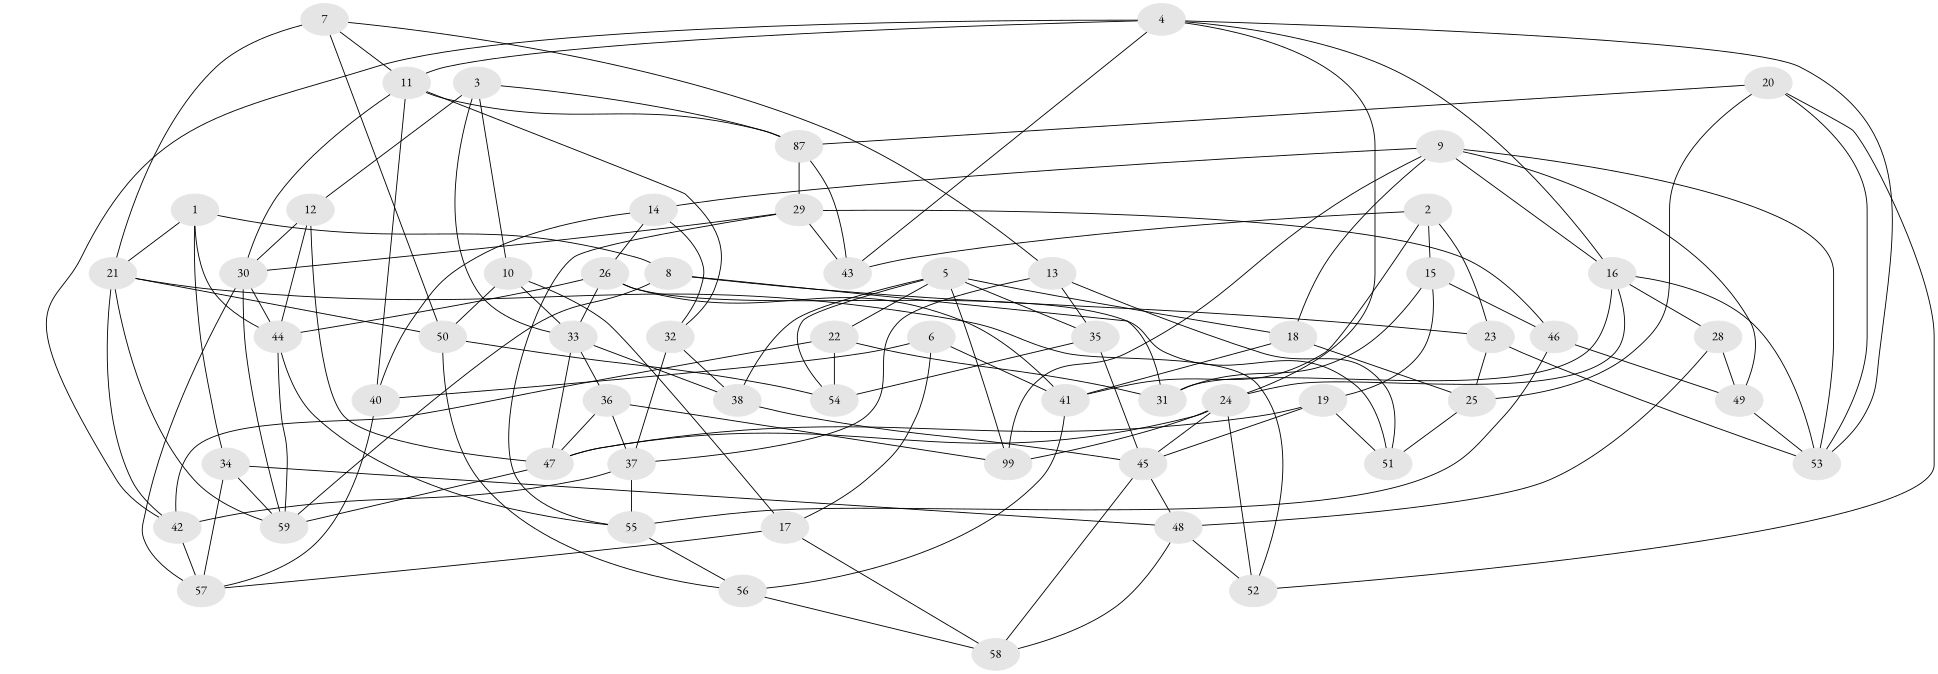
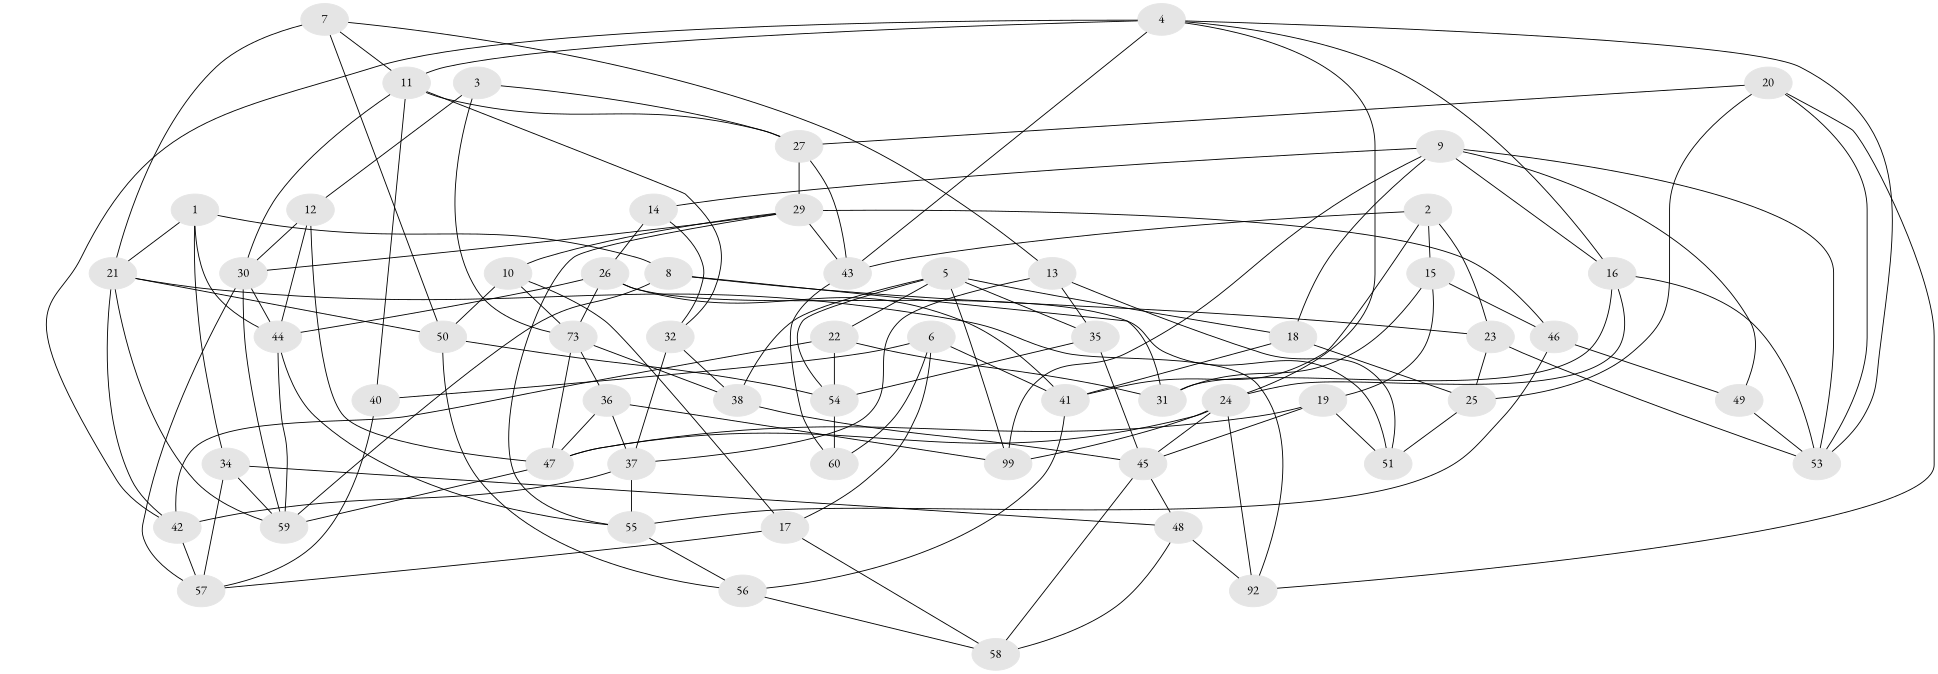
(799, 146) -> (799, 146)
(493, 178) -> (650, 233)
(475, 258) -> none
(573, 337) -> (573, 337)
(1718, 337) -> none
none -> (834, 464)
(1253, 591) -> (1253, 591)
